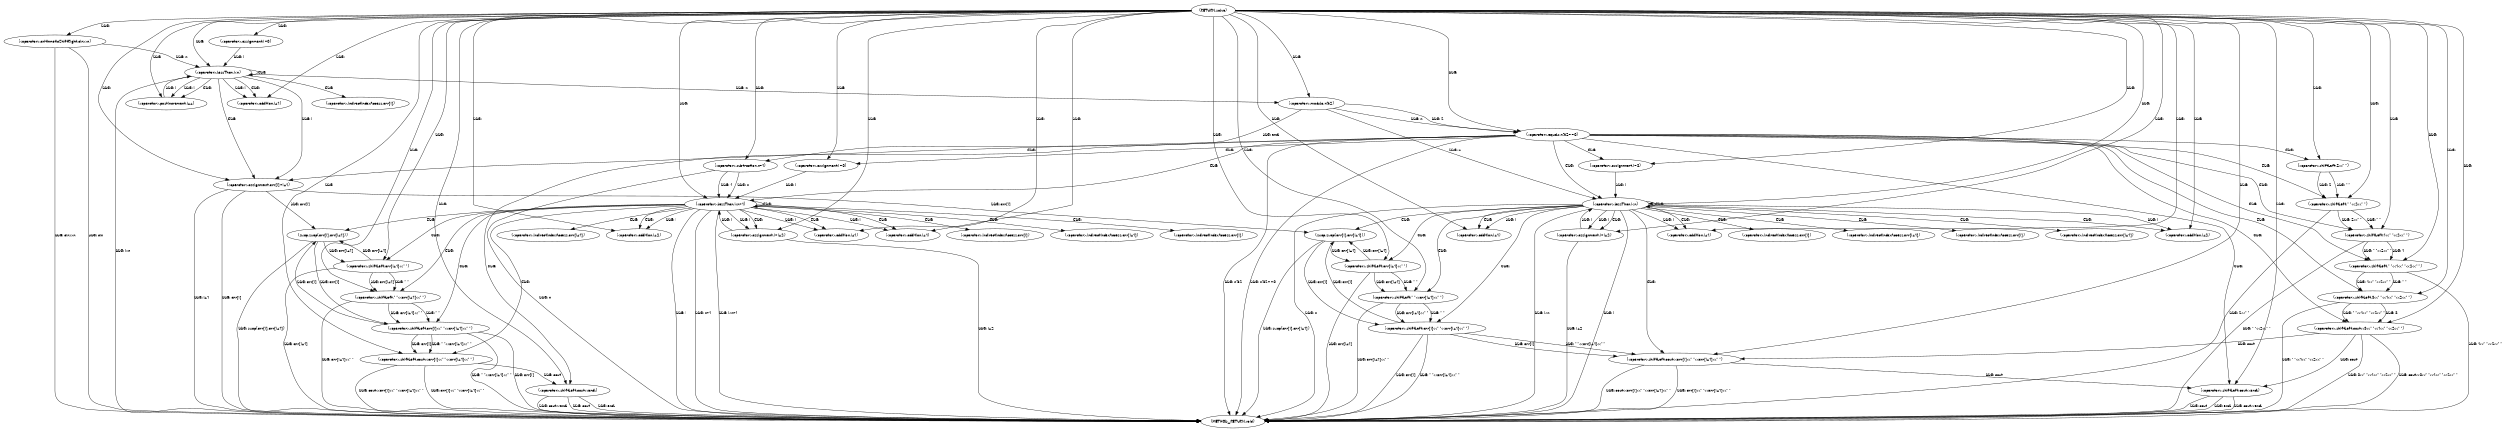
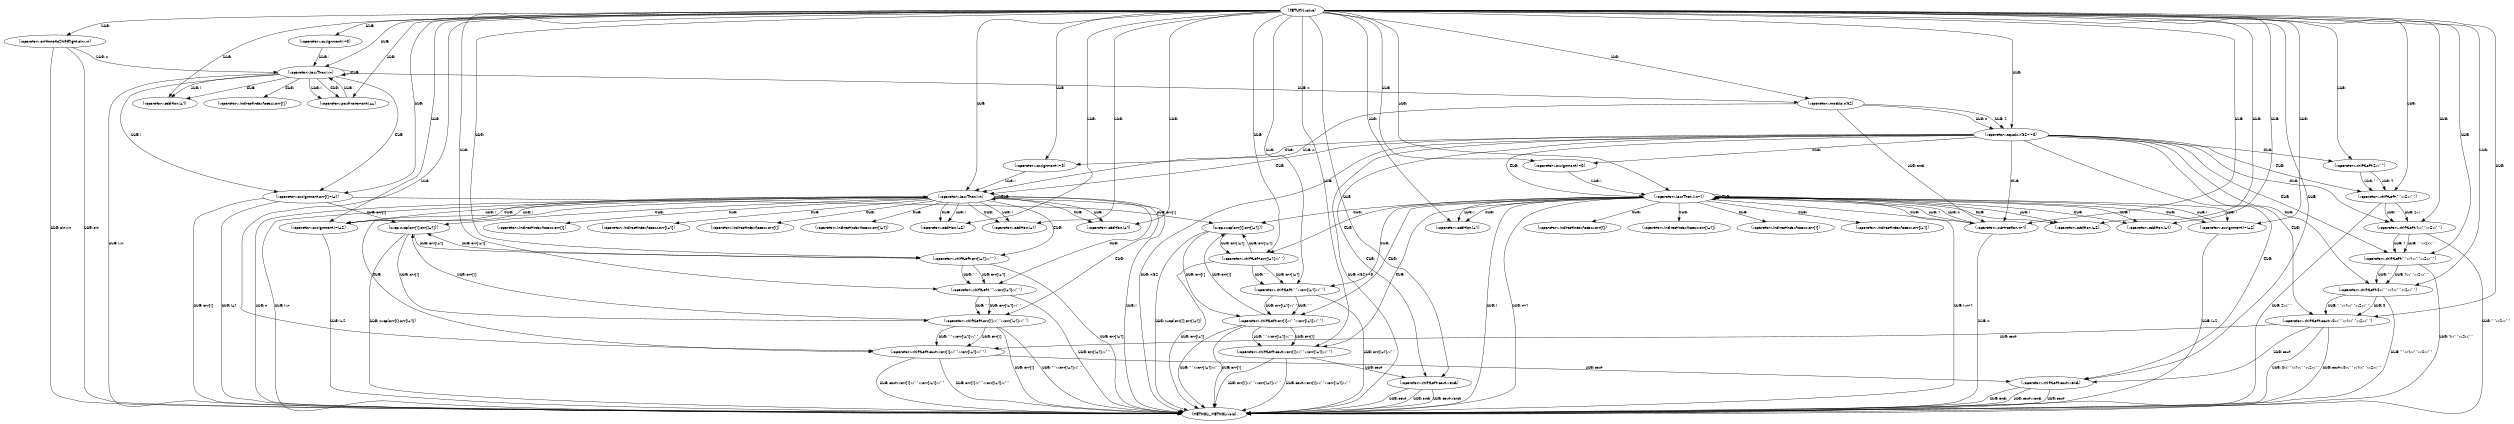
(904, 151) -> (2011, 180)
none -> (1901, 209)
(1233, 422) -> (1214, 414)
